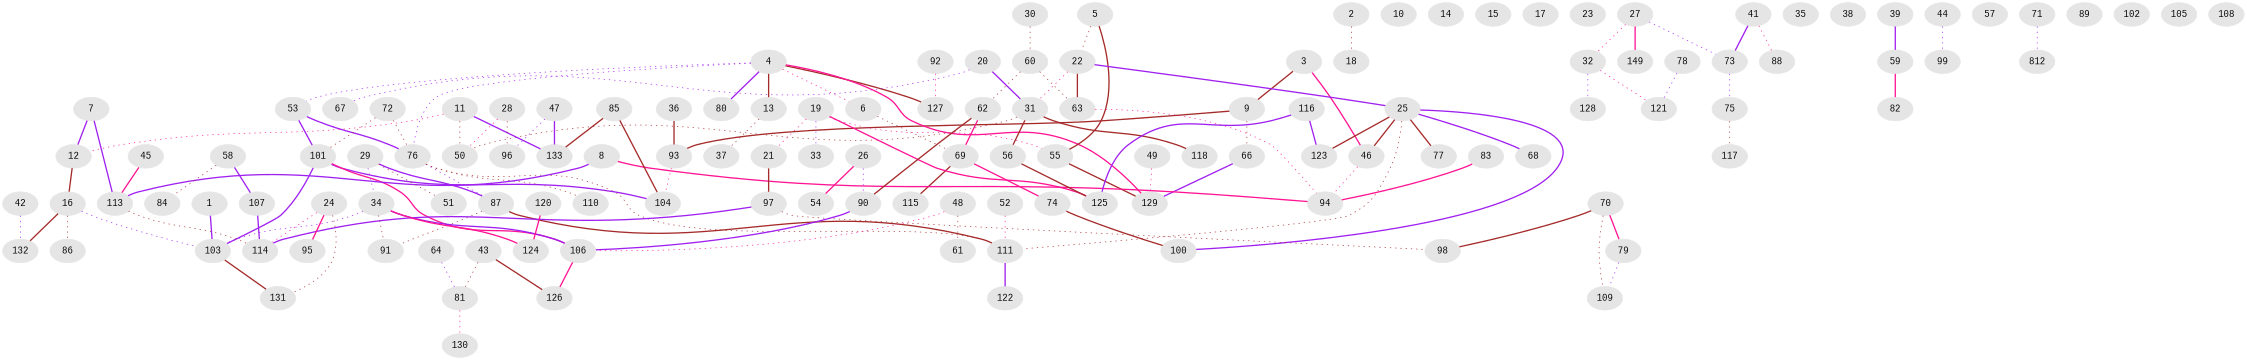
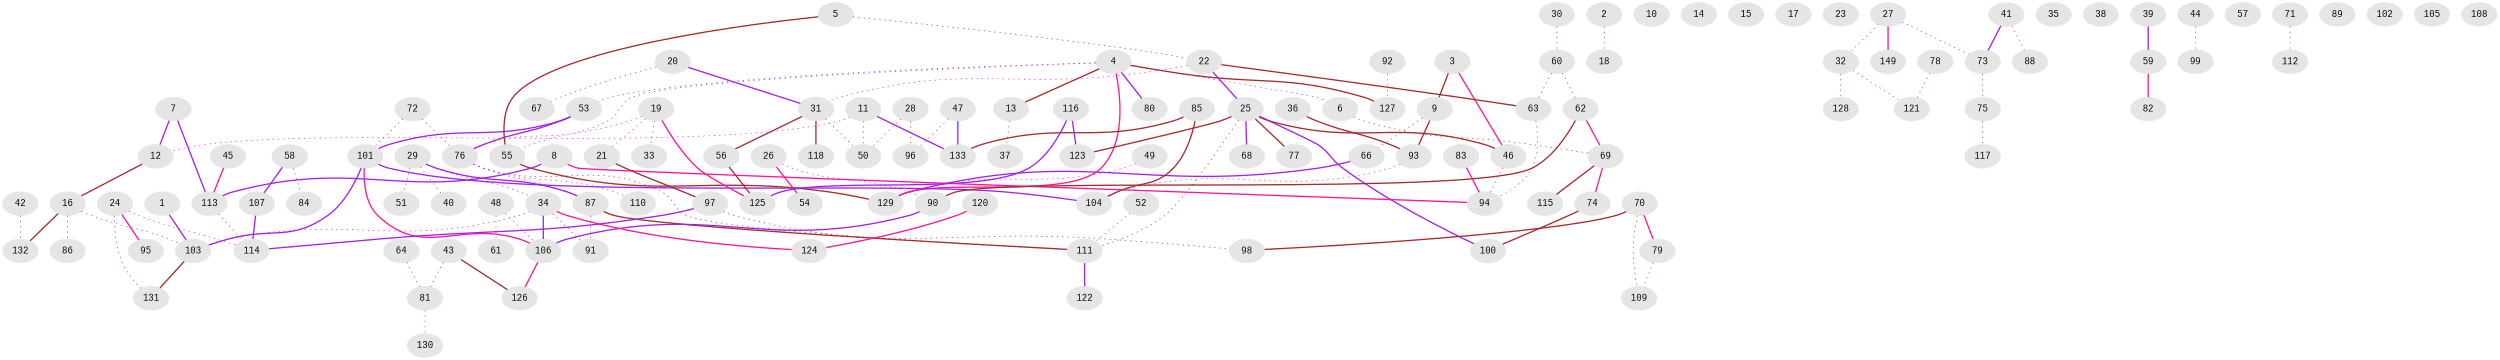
(2037, 62) -> (2290, 62)
(502, 180) -> (557, 181)
none -> (449, 204)
